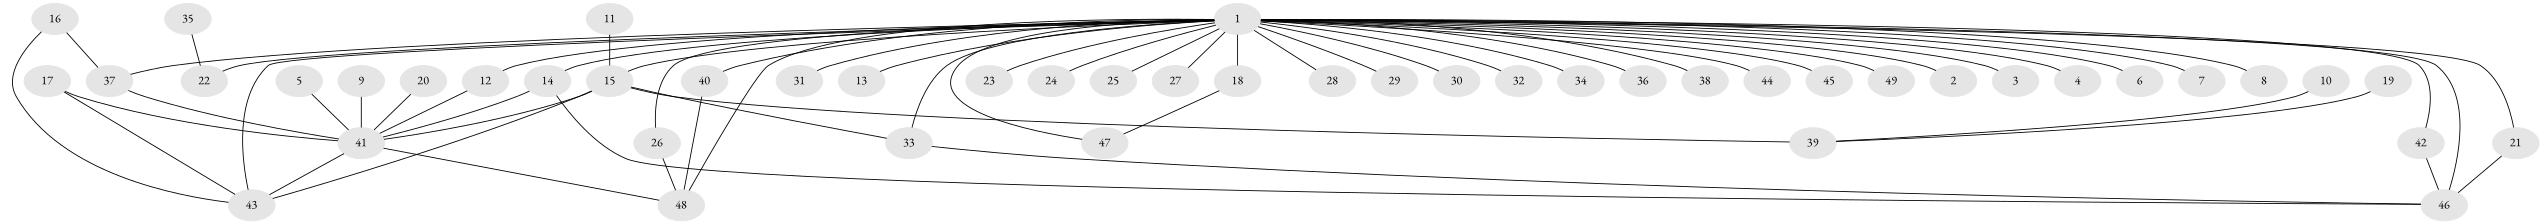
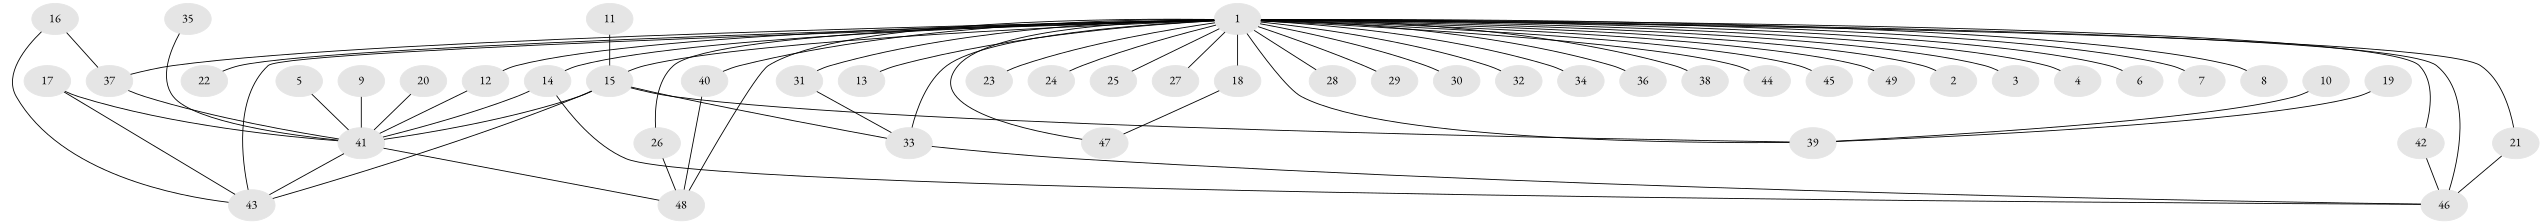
(196, 50) -> (177, 100)
none -> (843, 106)
none -> (1458, 130)
